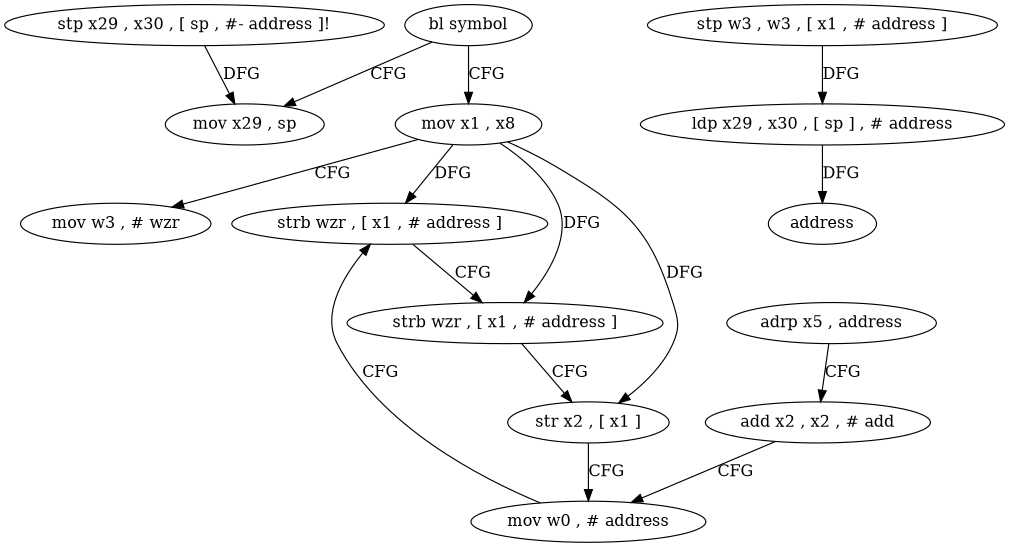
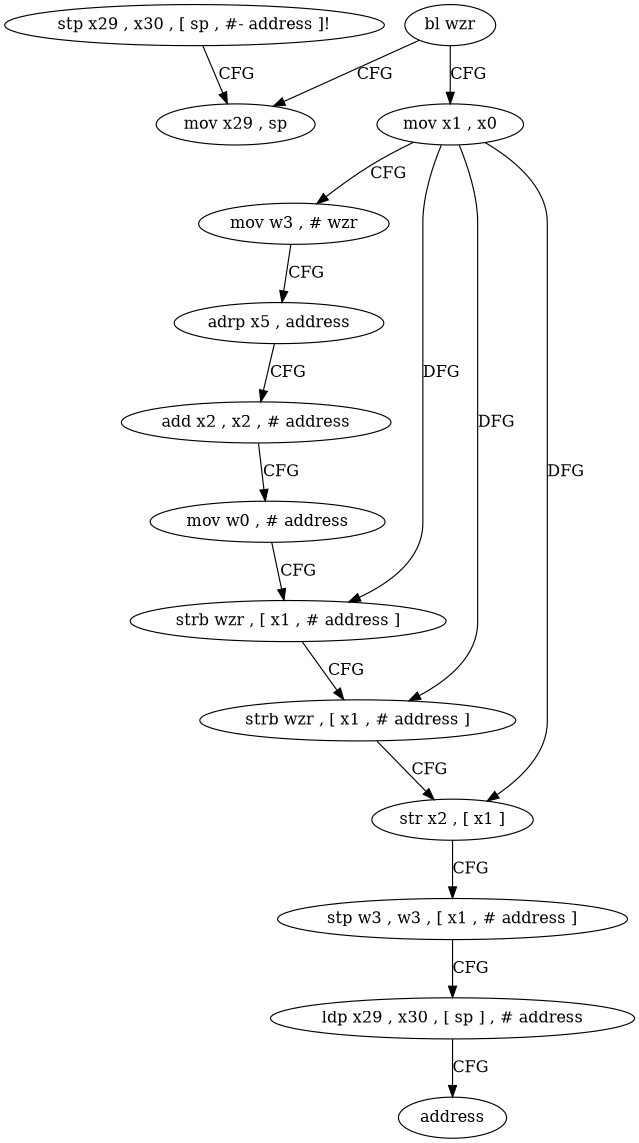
(469, 25) -> (450, 25)
(242, 75) -> (237, 75)
(841, 75) -> (471, 969)
(469, 124) -> (450, 124)
(841, 174) -> (471, 1068)
none -> (287, 268)
(818, 422) -> (256, 422)
(588, 466) -> (453, 864)
